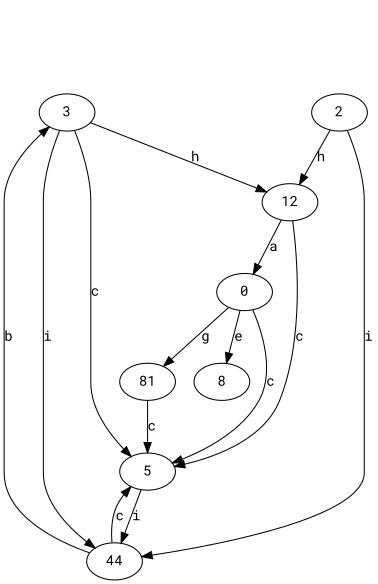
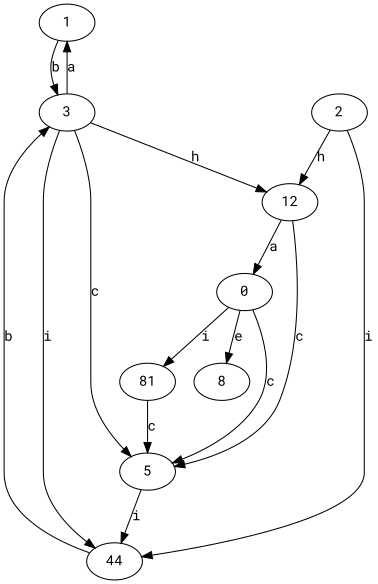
none -> (67, 23)
(206, 337) -> (206, 337)
(113, 517) -> none
